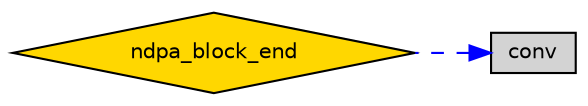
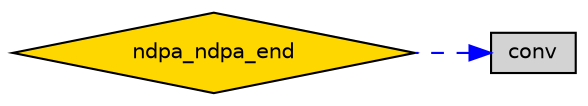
(214, 53) -> (214, 53)
